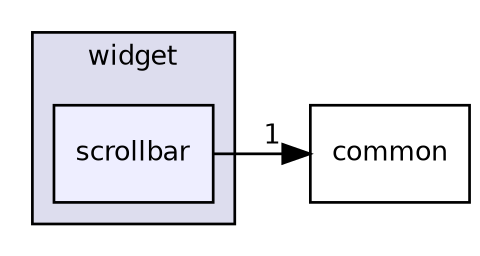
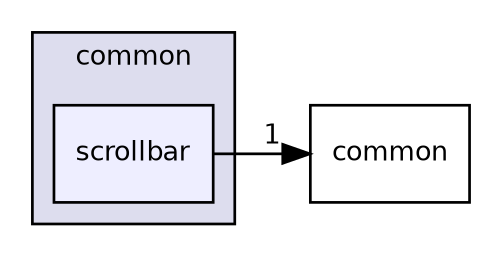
(134, 58) -> (134, 58)
